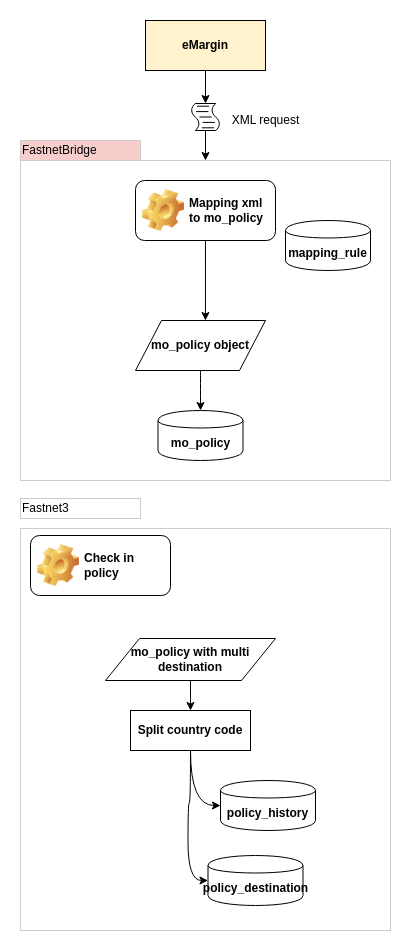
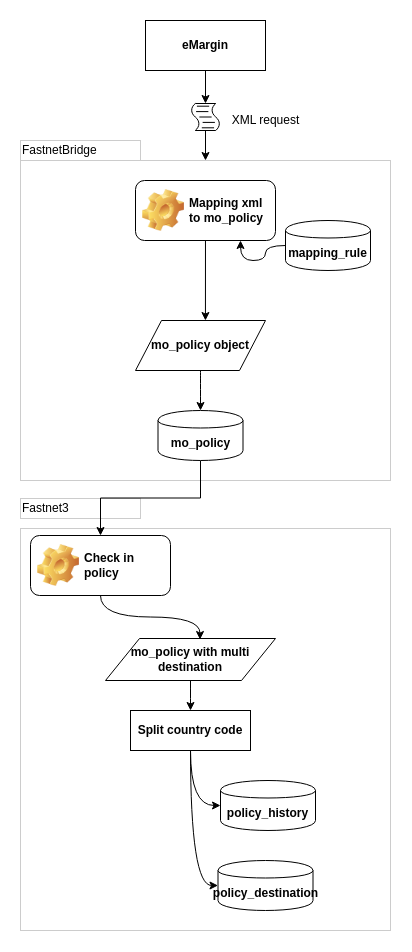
(206, 46) -> (206, 46)
(81, 151) -> (81, 151)
none -> (264, 258)
none -> (189, 498)
none -> (148, 617)
(256, 881) -> (266, 886)
